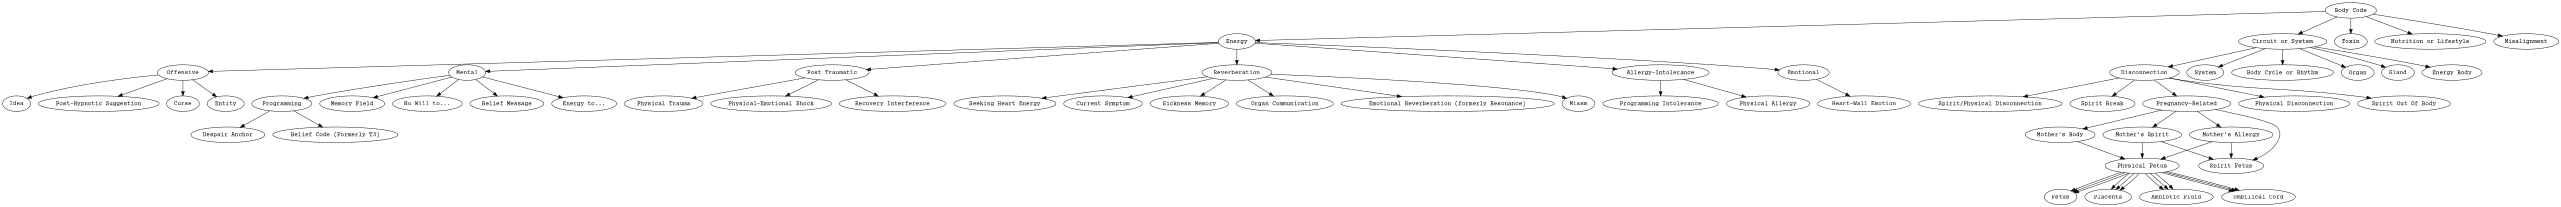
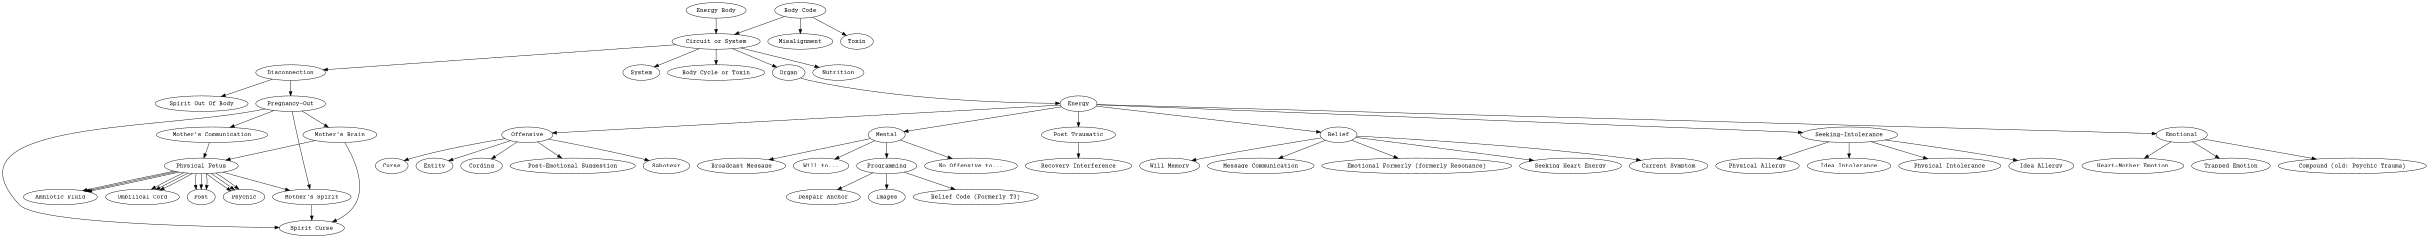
(1793, 26) -> (927, 97)
(2430, 41) -> none
(2370, 56) -> (716, 24)
(1237, 73) -> (1339, 135)
(1661, 73) -> (1849, 135)
(2283, 73) -> (716, 73)
(2398, 73) -> (838, 73)
(17, 104) -> (482, 166)
(99, 104) -> (573, 166)
(352, 104) -> none
(427, 104) -> (971, 166)
(507, 104) -> (742, 166)
(584, 104) -> (821, 166)
(664, 104) -> none
(771, 104) -> none
(1189, 104) -> (1170, 166)
(1285, 104) -> (1261, 166)
(1448, 104) -> (1417, 166)
(1579, 104) -> none
(1661, 104) -> (1950, 166)
(1864, 104) -> (2133, 166)
(1990, 104) -> none
(2102, 104) -> none
(2187, 104) -> (291, 104)
(2294, 104) -> none
(2060, 135) -> (212, 135)
(2231, 135) -> (340, 135)
(2142, 148) -> (254, 181)
none -> (666, 166)
none -> (1849, 166)
none -> (2041, 166)
(2231, 166) -> (312, 228)
none -> (2231, 166)
none -> (2352, 166)
none -> (887, 197)
(2061, 197) -> (201, 197)
(2108, 197) -> (244, 197)
